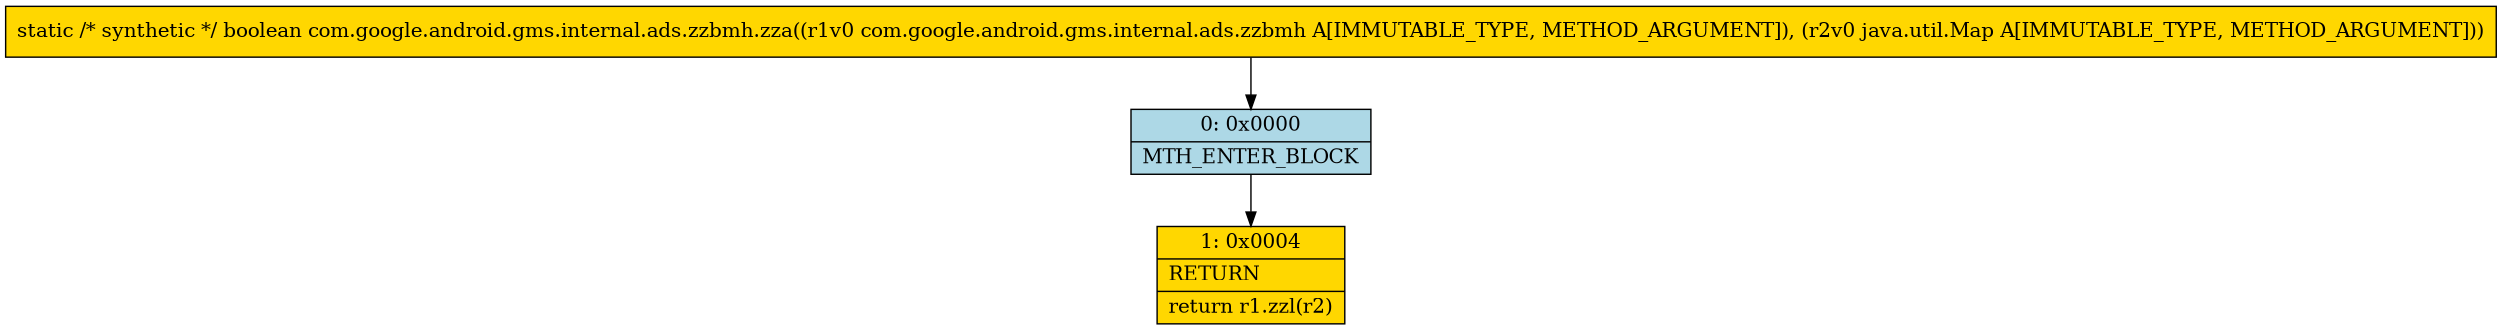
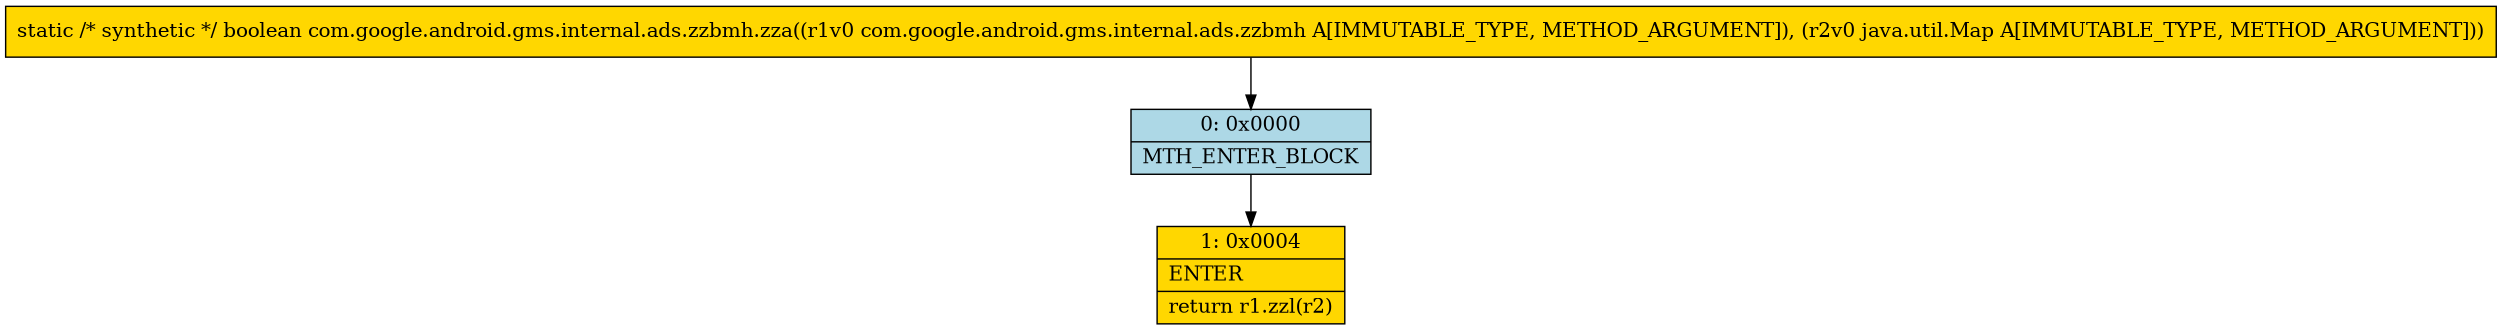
(1214, 274) -> (1206, 274)
